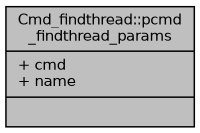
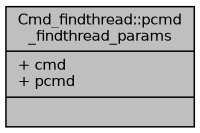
(47, 82) -> (47, 82)
